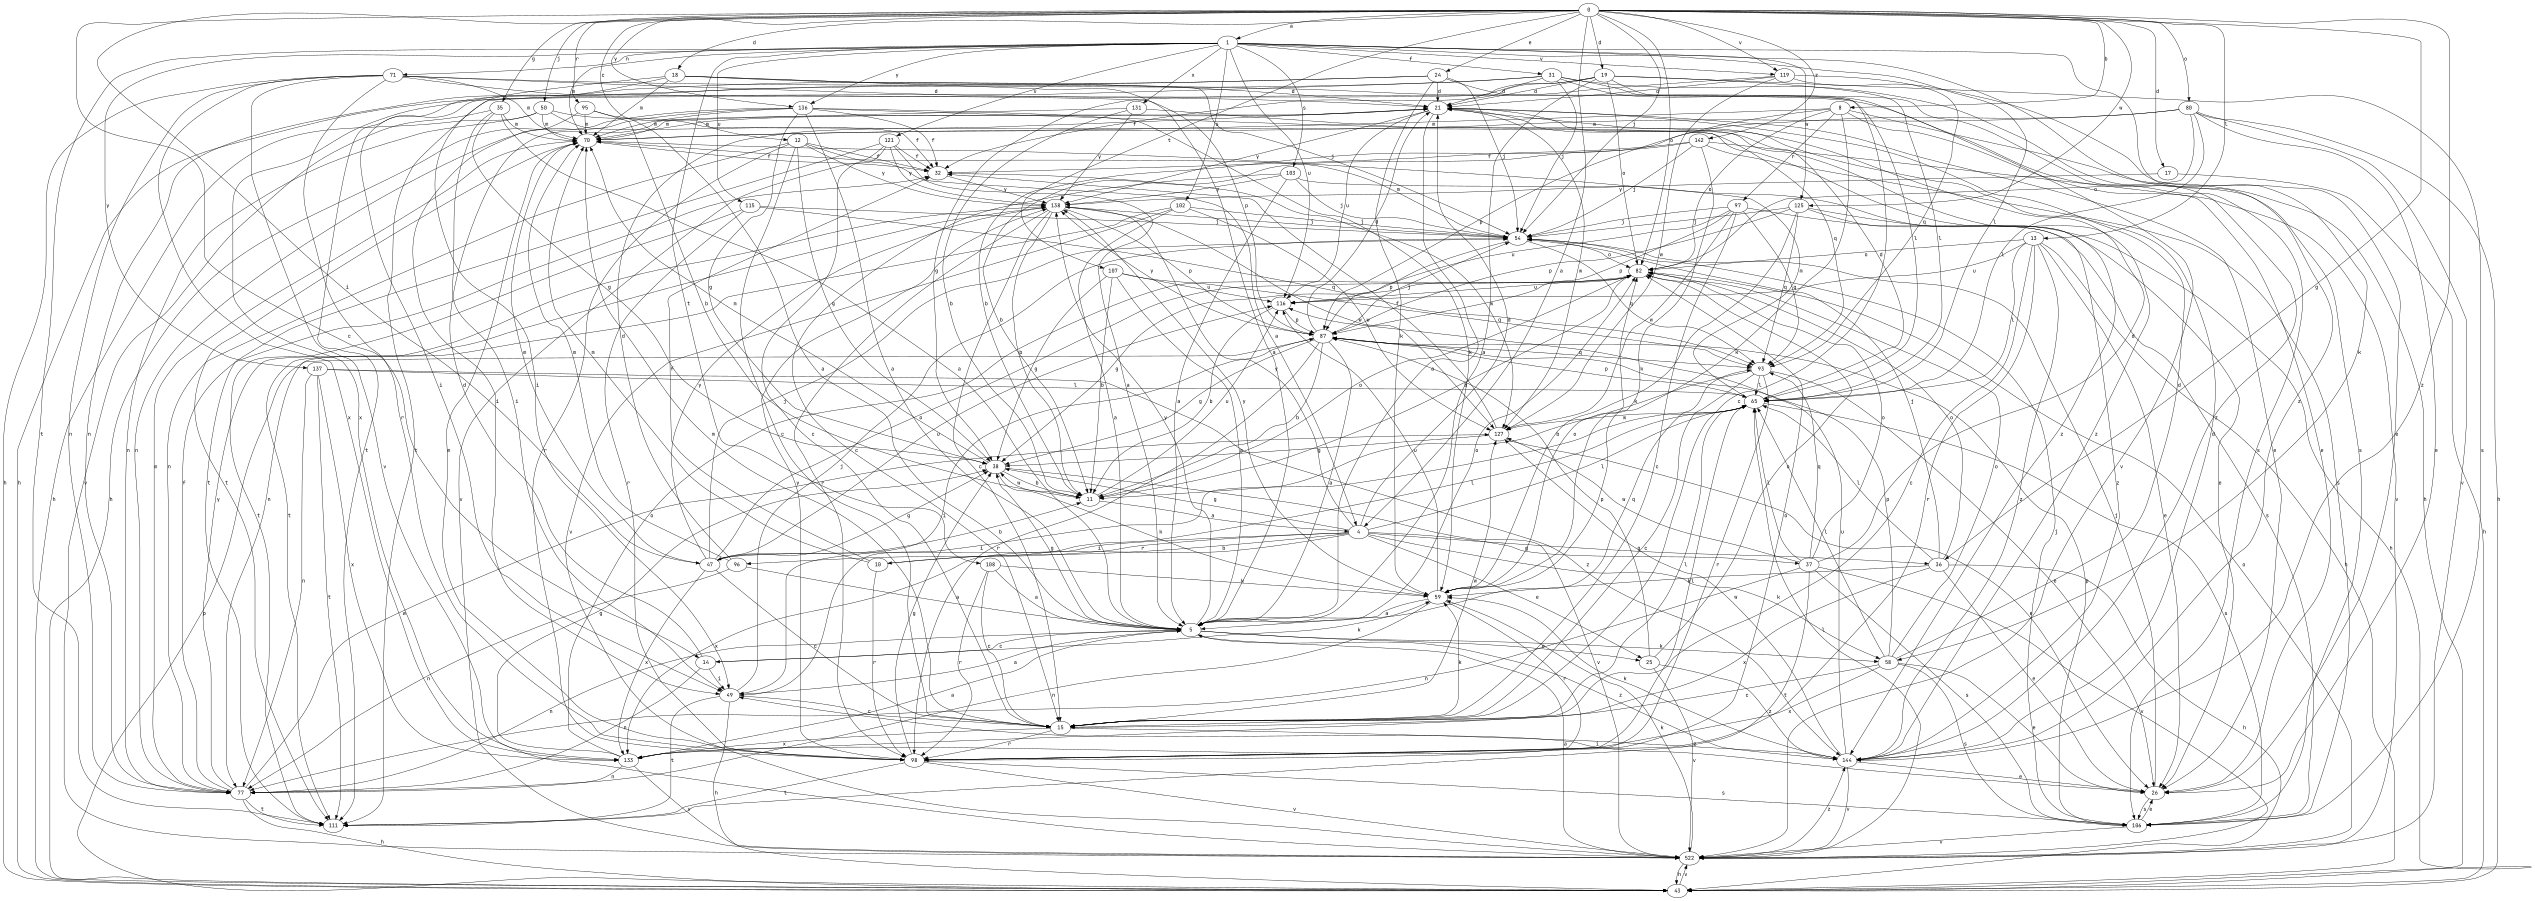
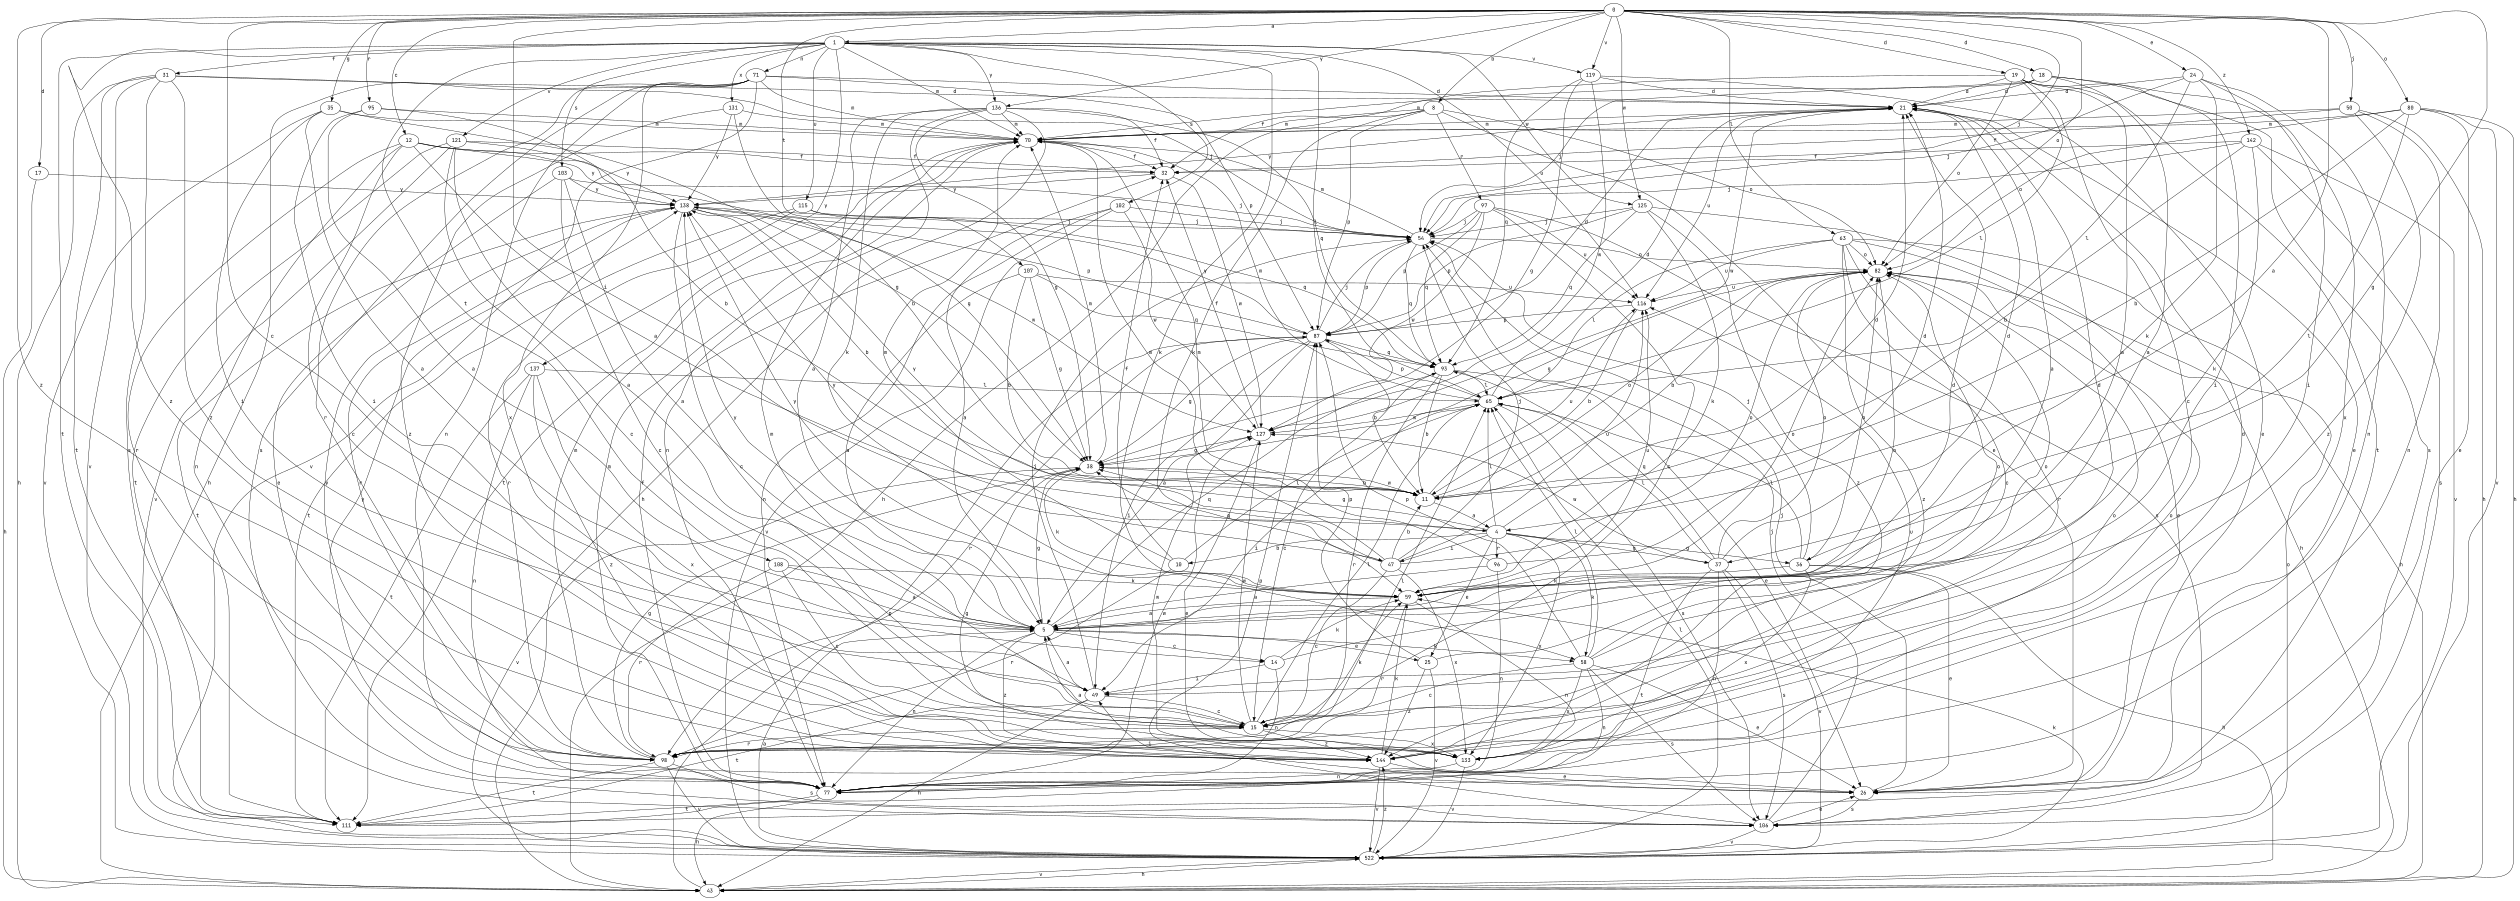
(2034, 238) -> (1843, 238)
(1993, 269) -> (2145, 430)
none -> (1262, 783)
